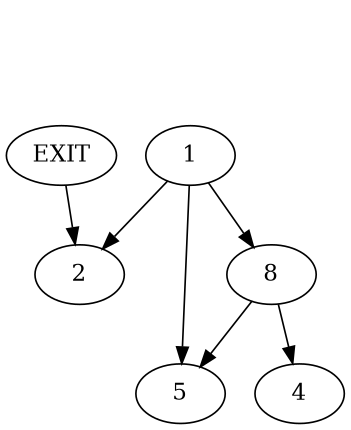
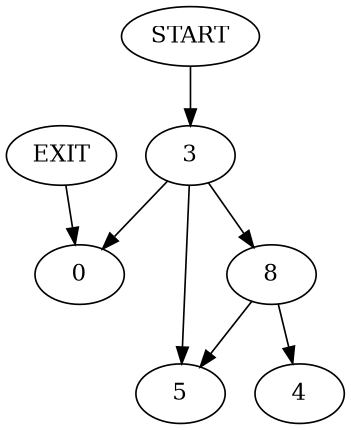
none -> (190, 36)
(190, 155) -> (190, 155)
(80, 275) -> (80, 275)
